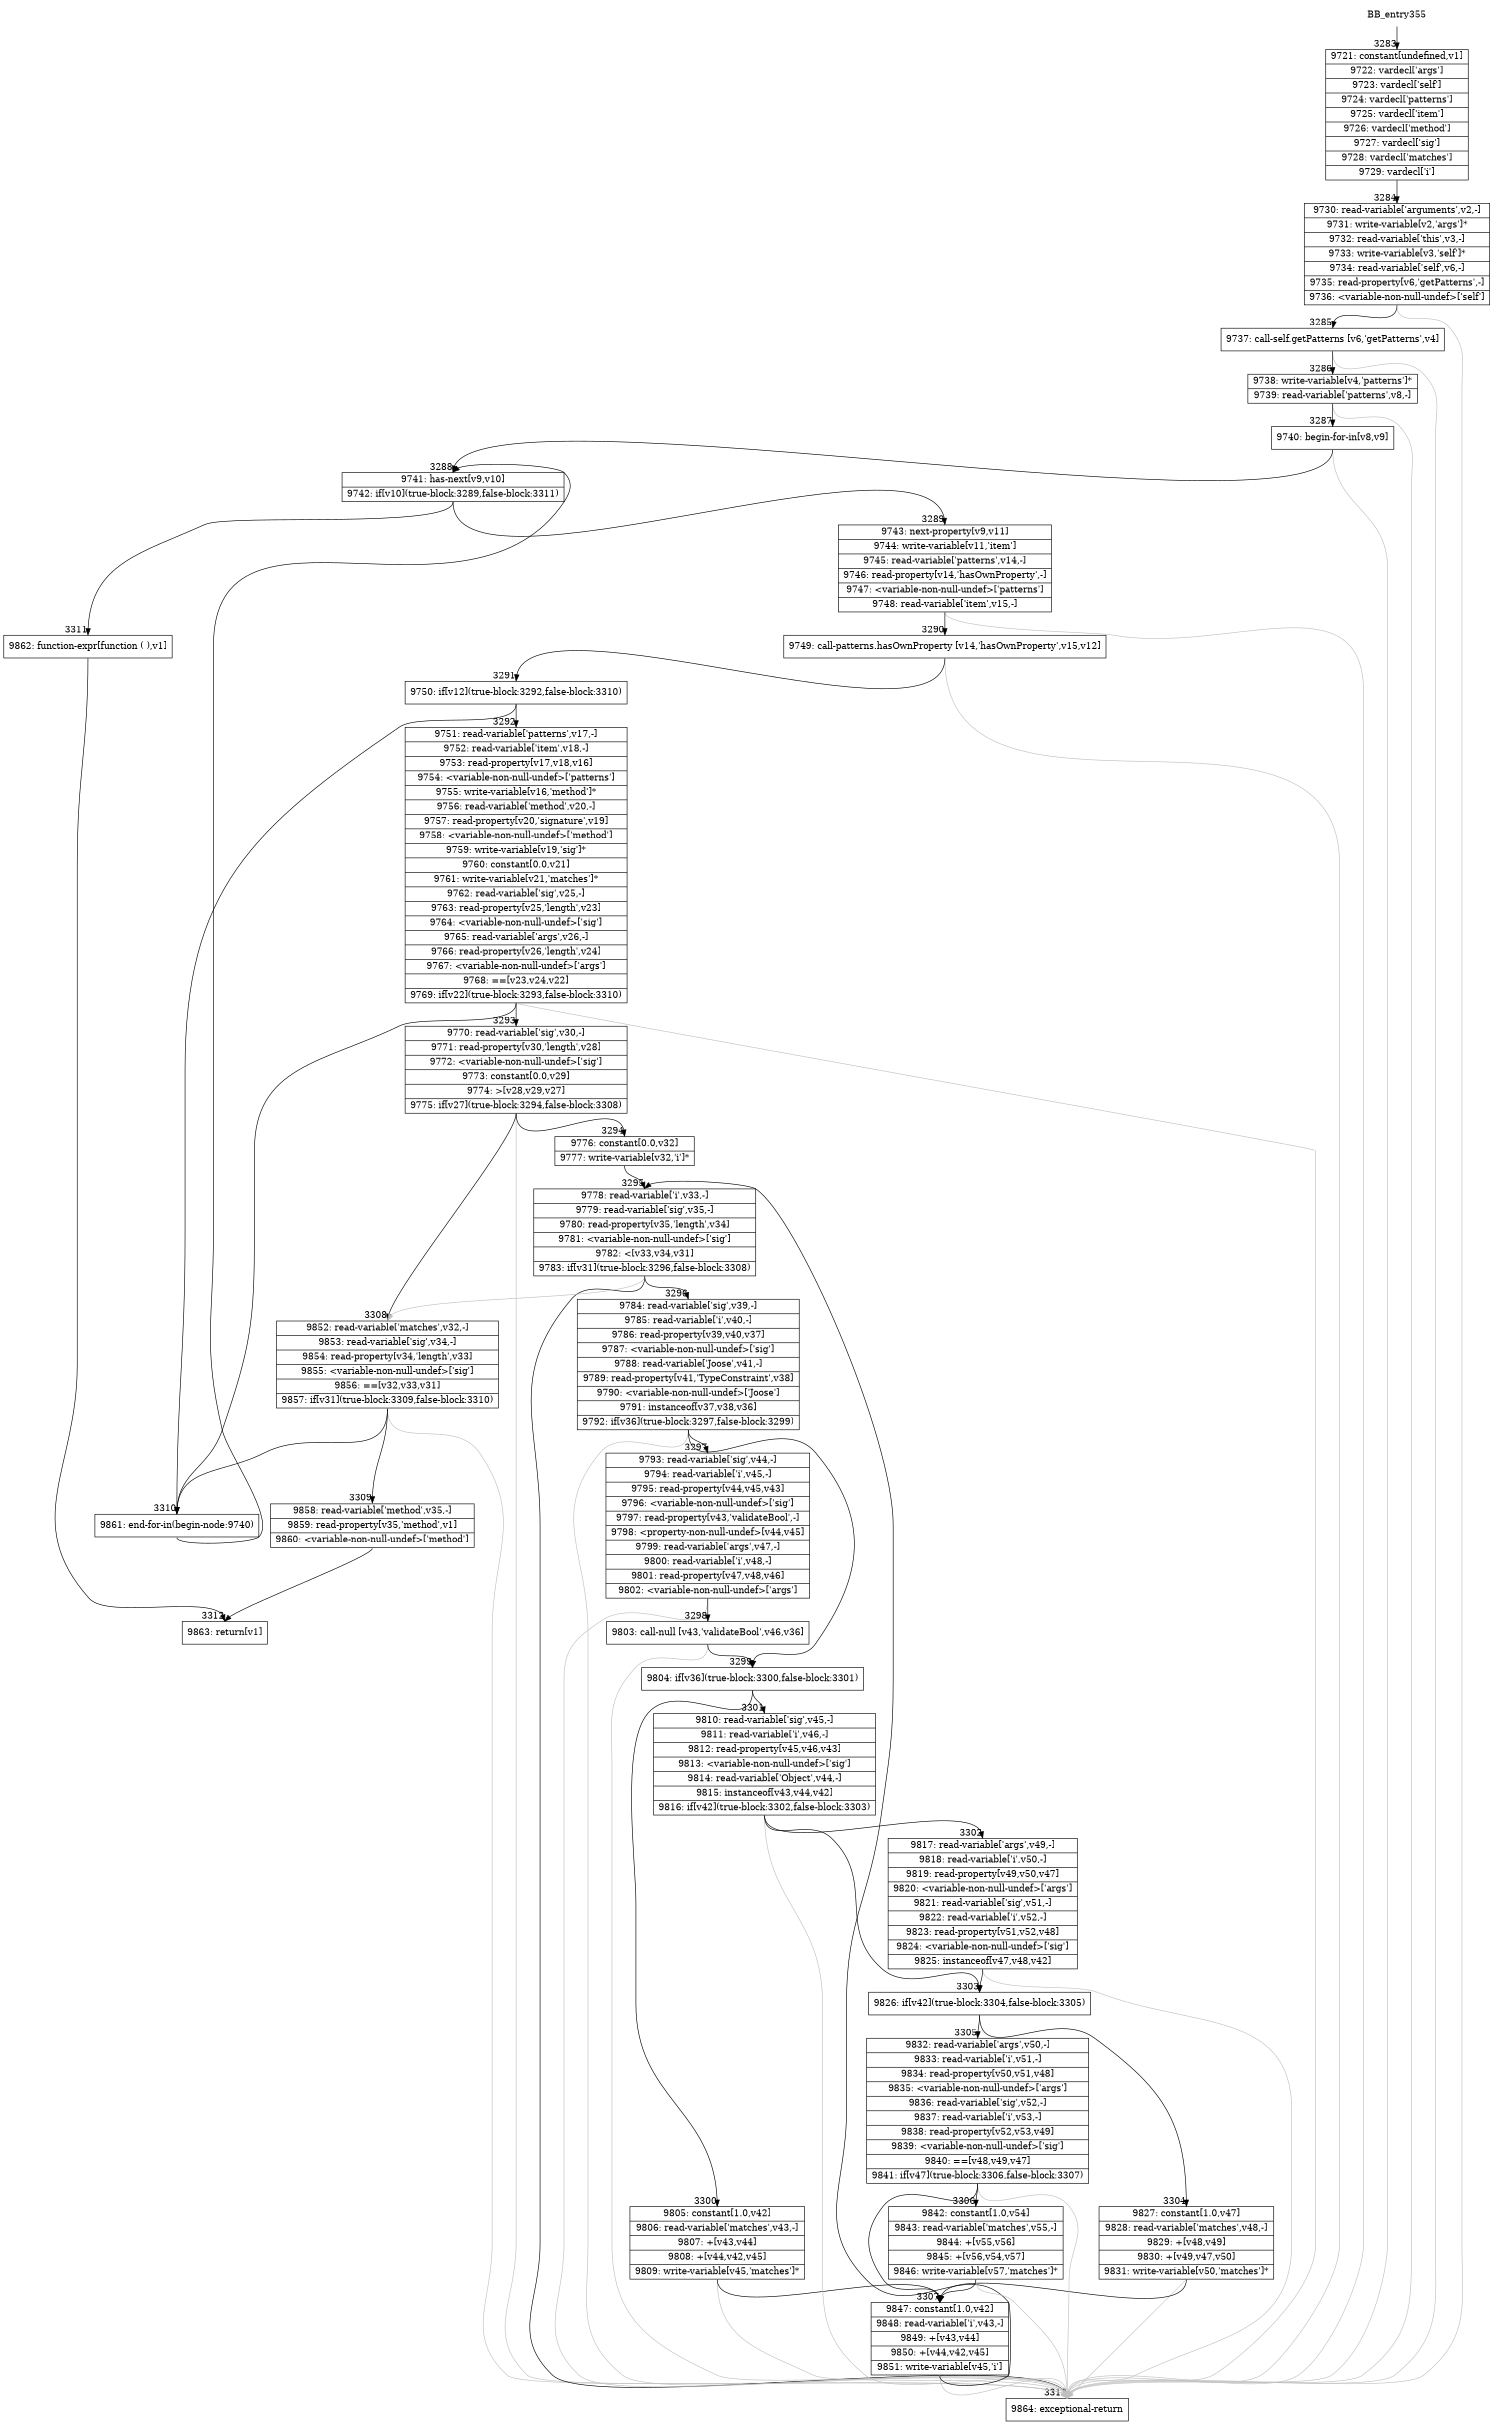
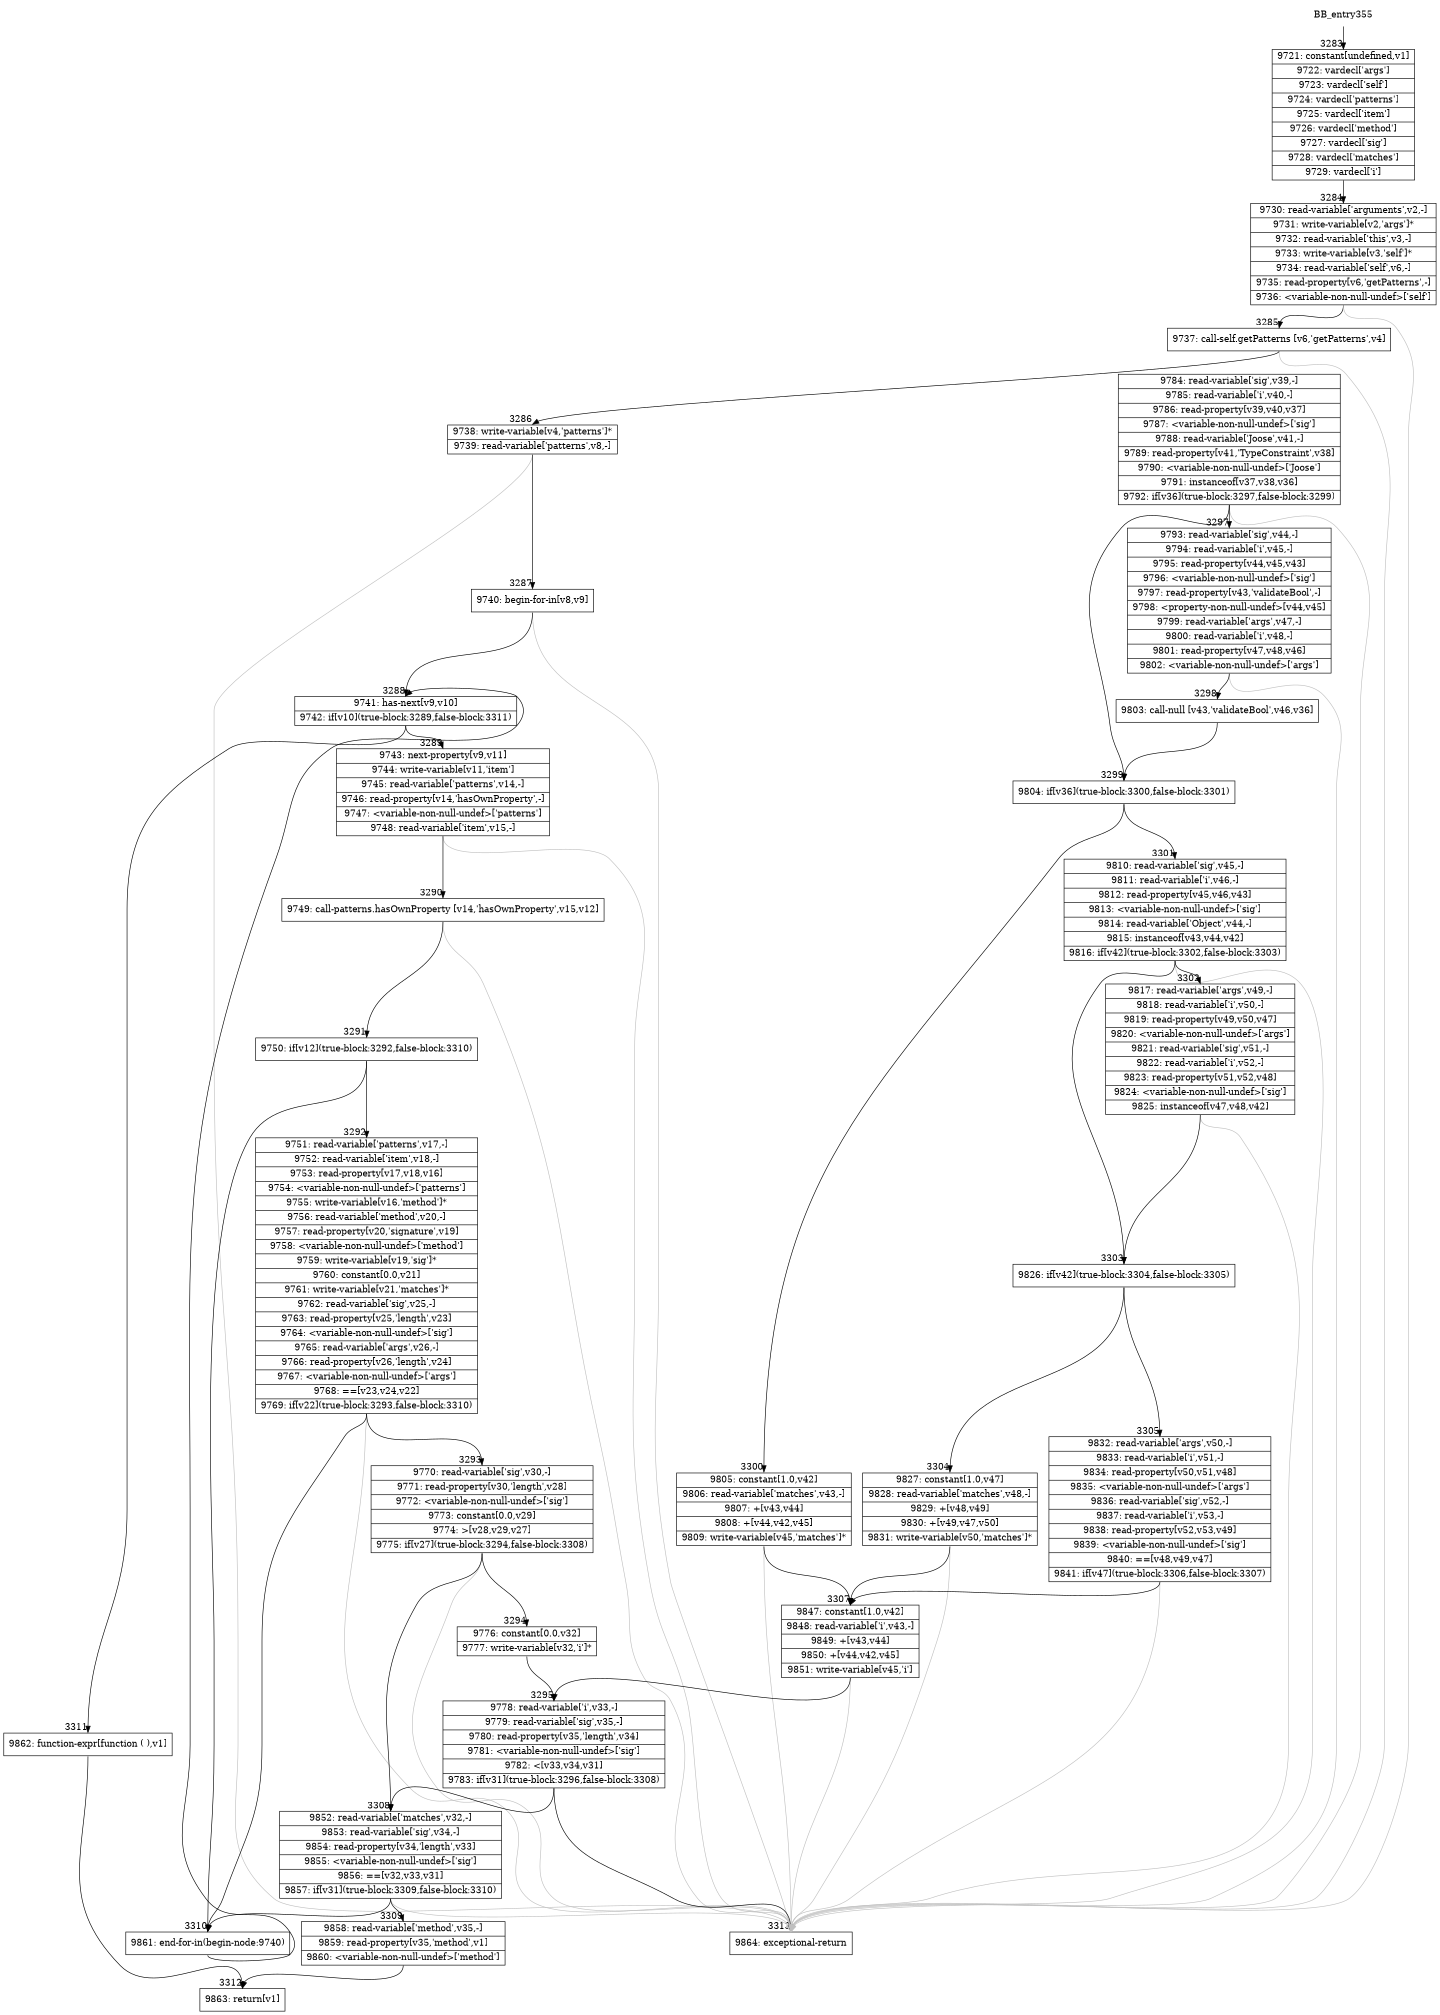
(663, 1288) -> none
(526, 1298) -> (489, 1804)
(612, 2176) -> none
(976, 2243) -> none
